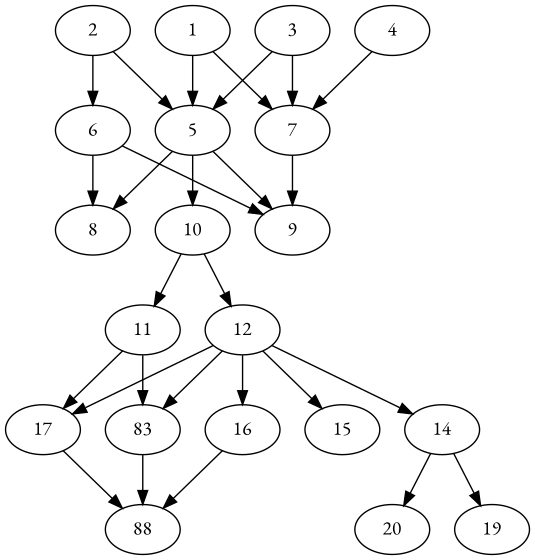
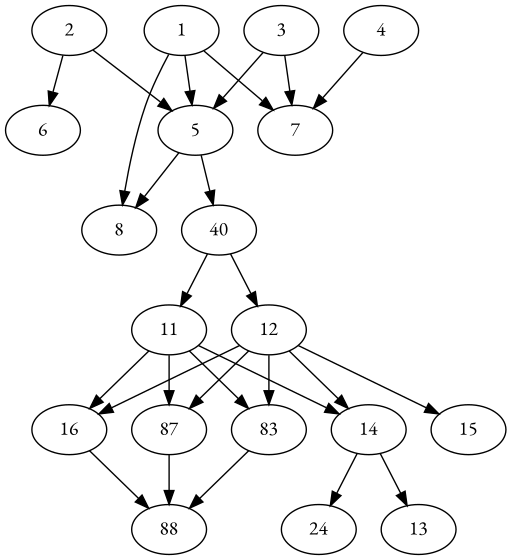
(93, 173) -> (141, 121)
(193, 230) -> (219, 230)
(292, 230) -> none
none -> (124, 375)
none -> (259, 375)
(43, 430) -> (169, 430)
(392, 529) -> (319, 529)
(492, 529) -> (419, 529)
